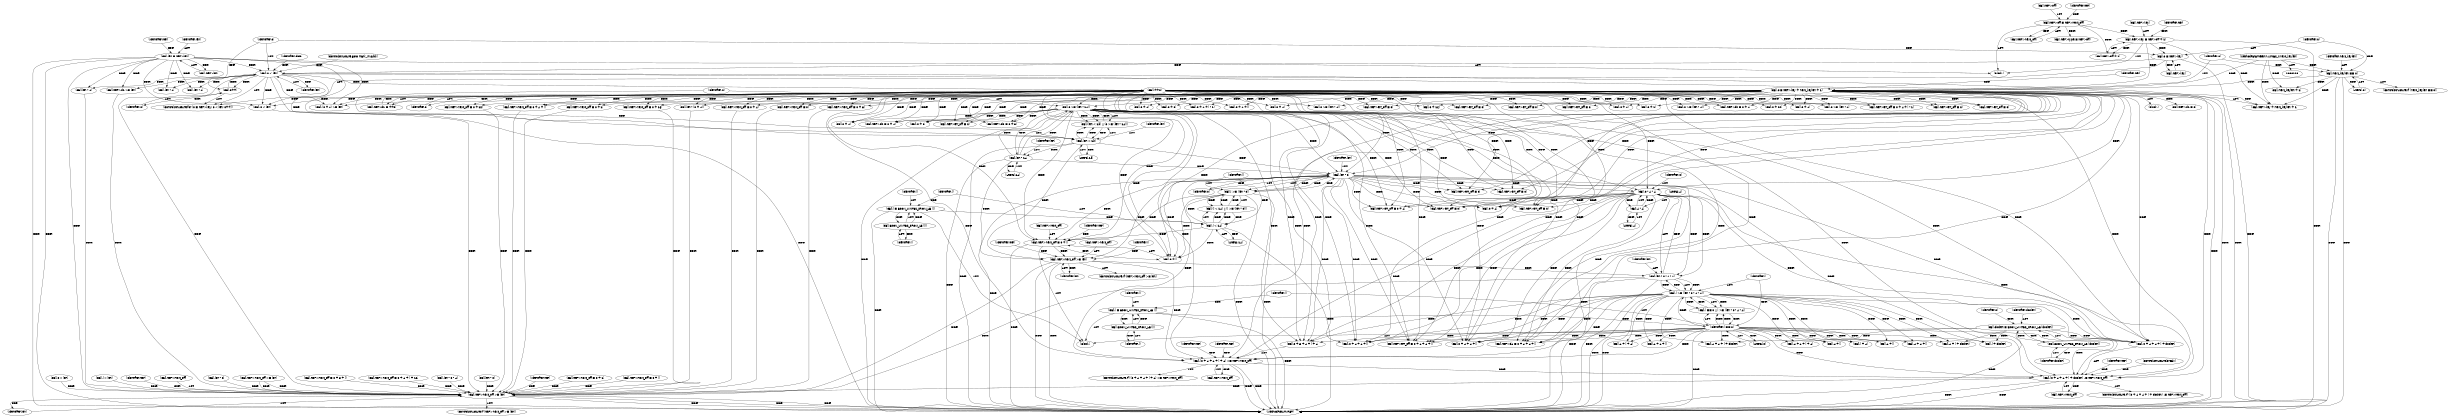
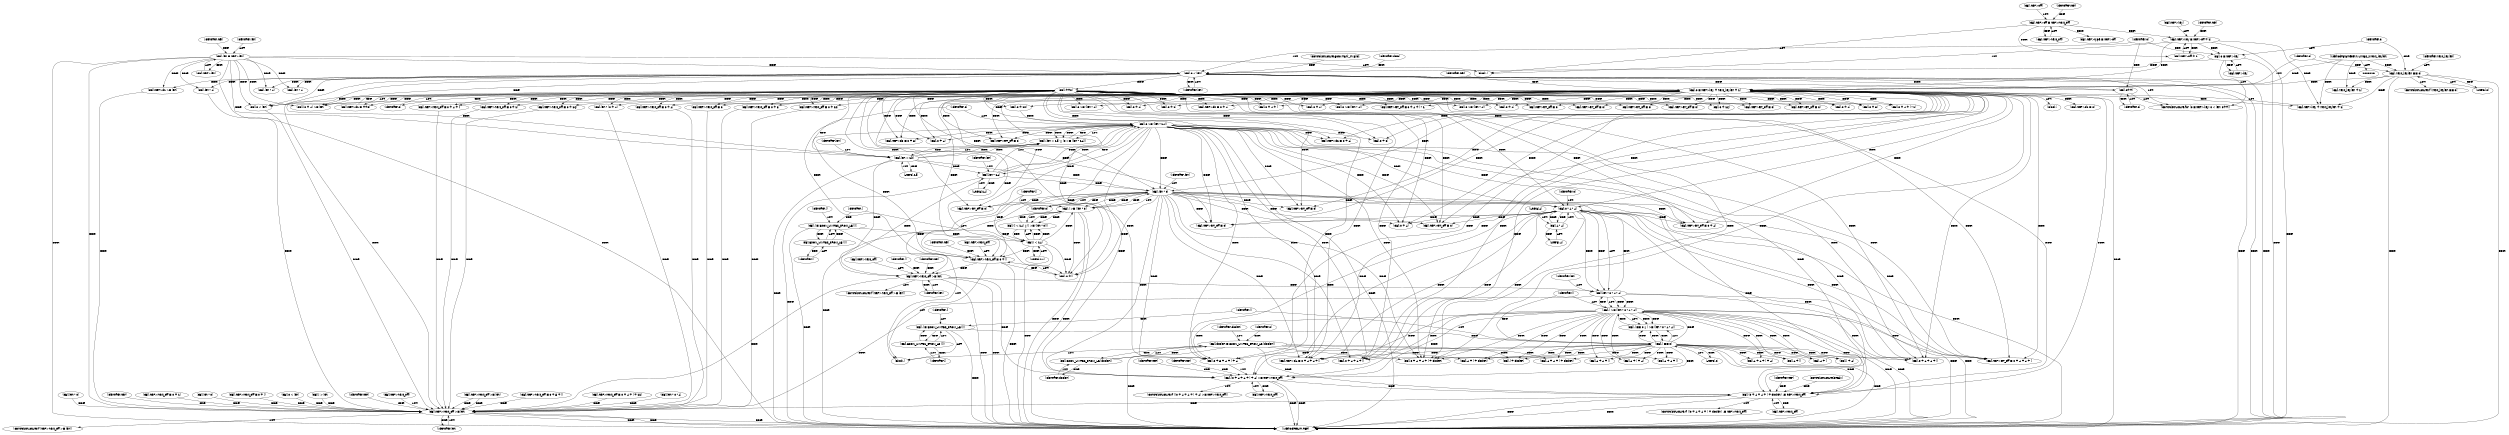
(1428, 92) -> (1074, 122)
(1722, 327) -> (1664, 344)
(2105, 353) -> none
